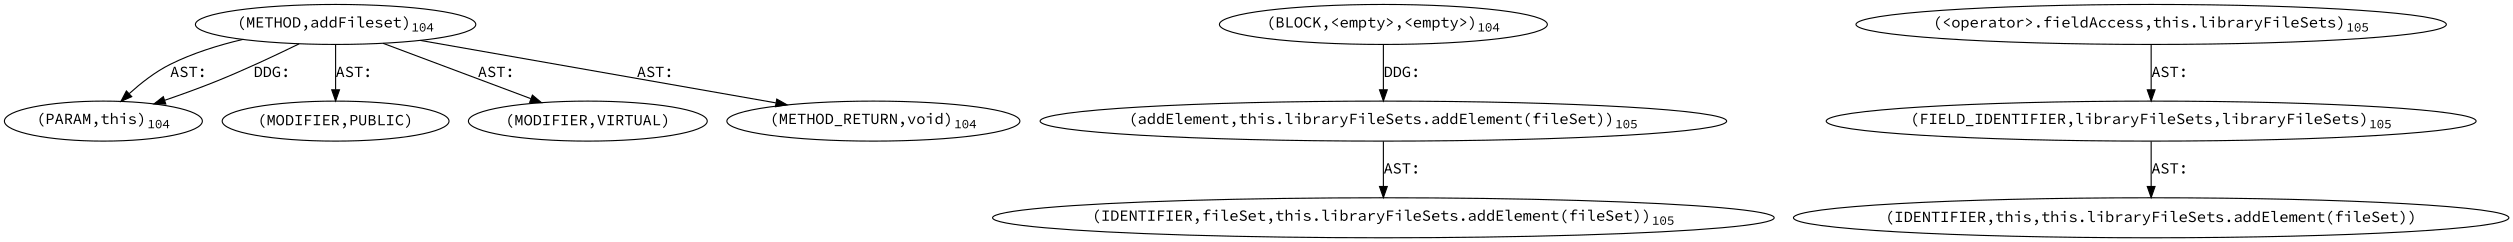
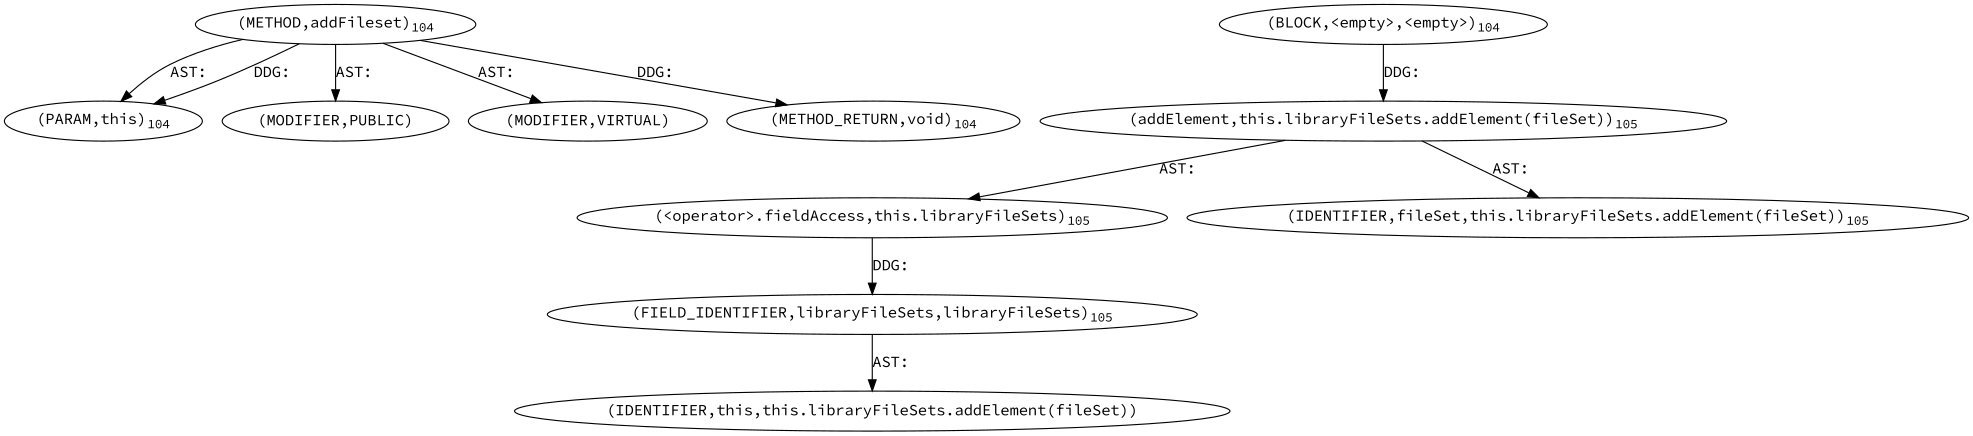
(660, 73) -> (660, 73)
(2174, 73) -> (896, 266)
none -> (1133, 169)
